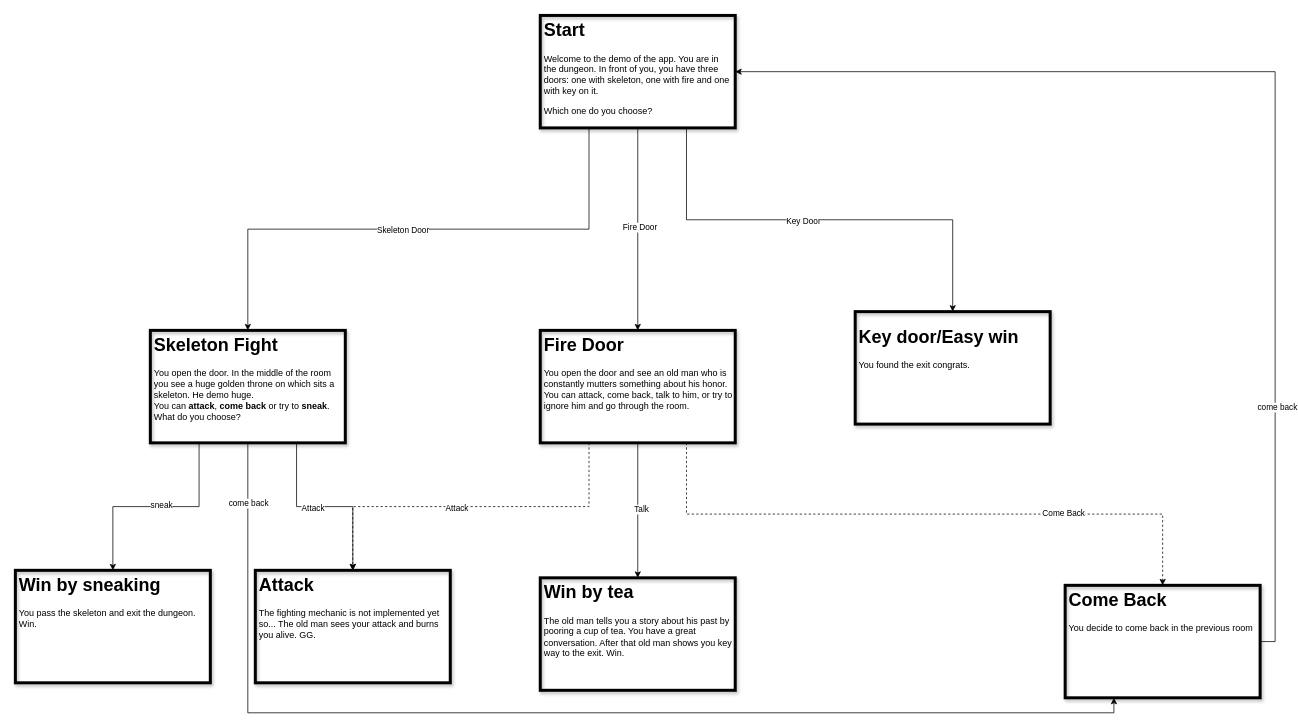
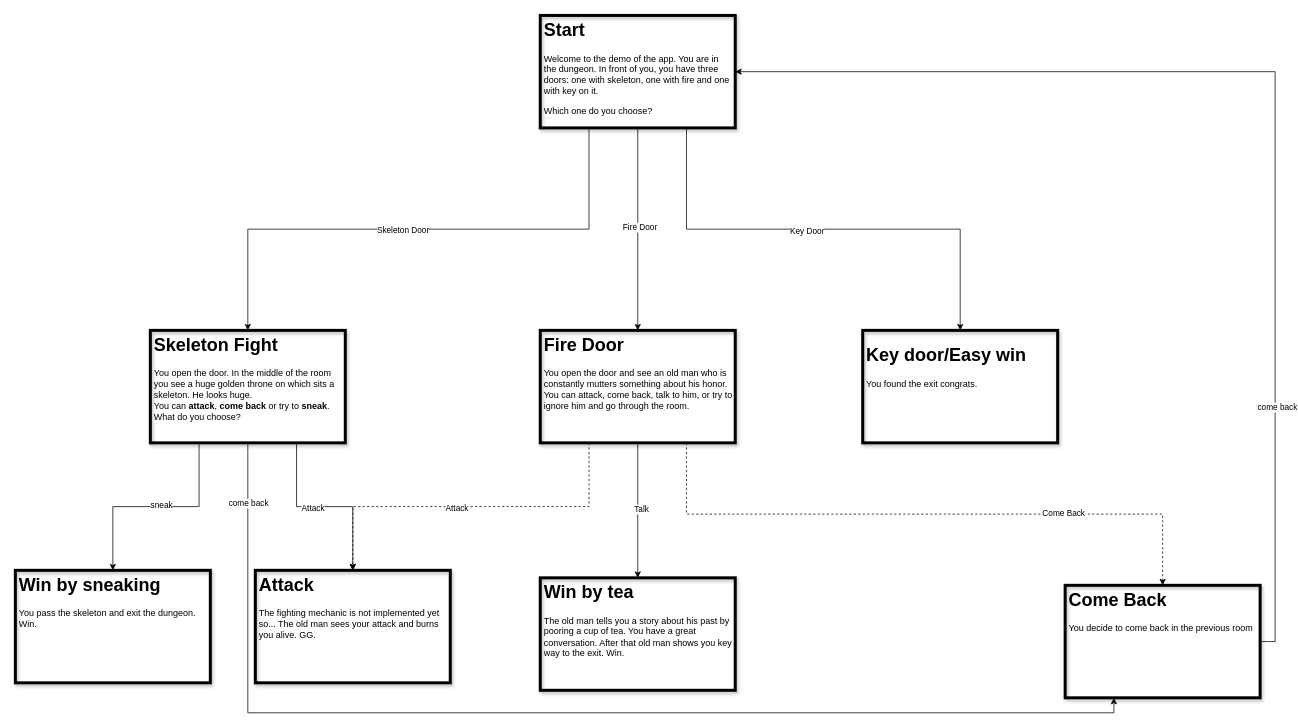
(249, 355) -> (249, 355)
(953, 368) -> (960, 387)
